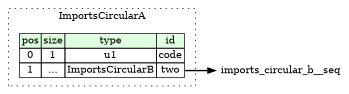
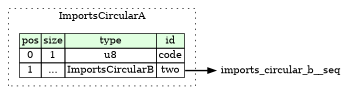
(111, 55) -> (111, 55)
